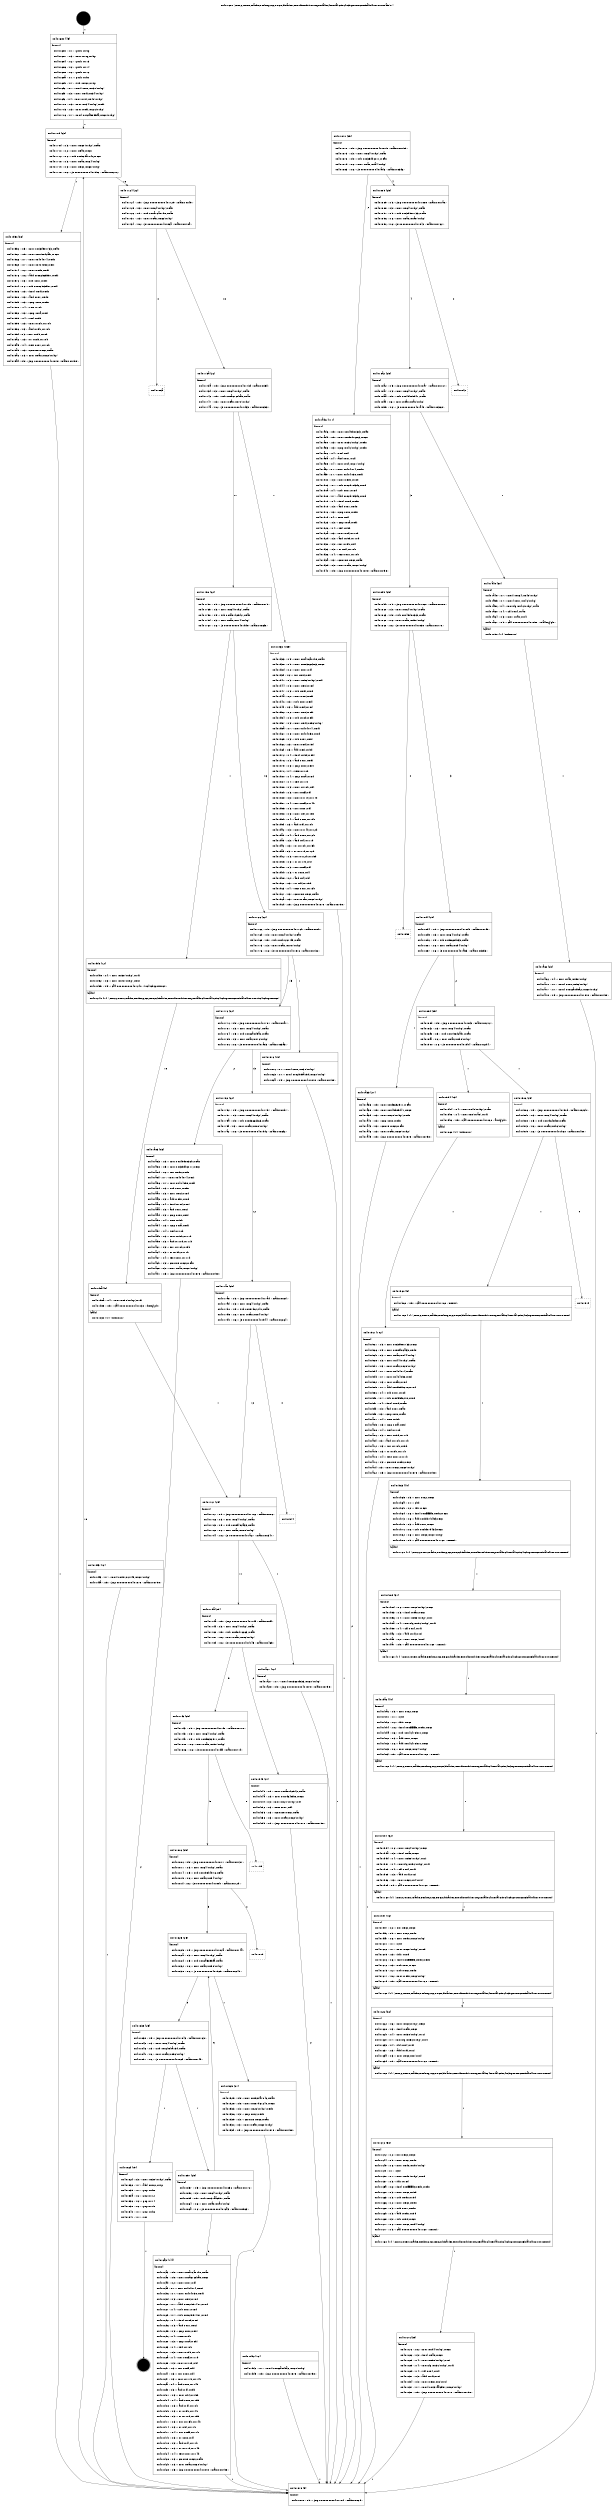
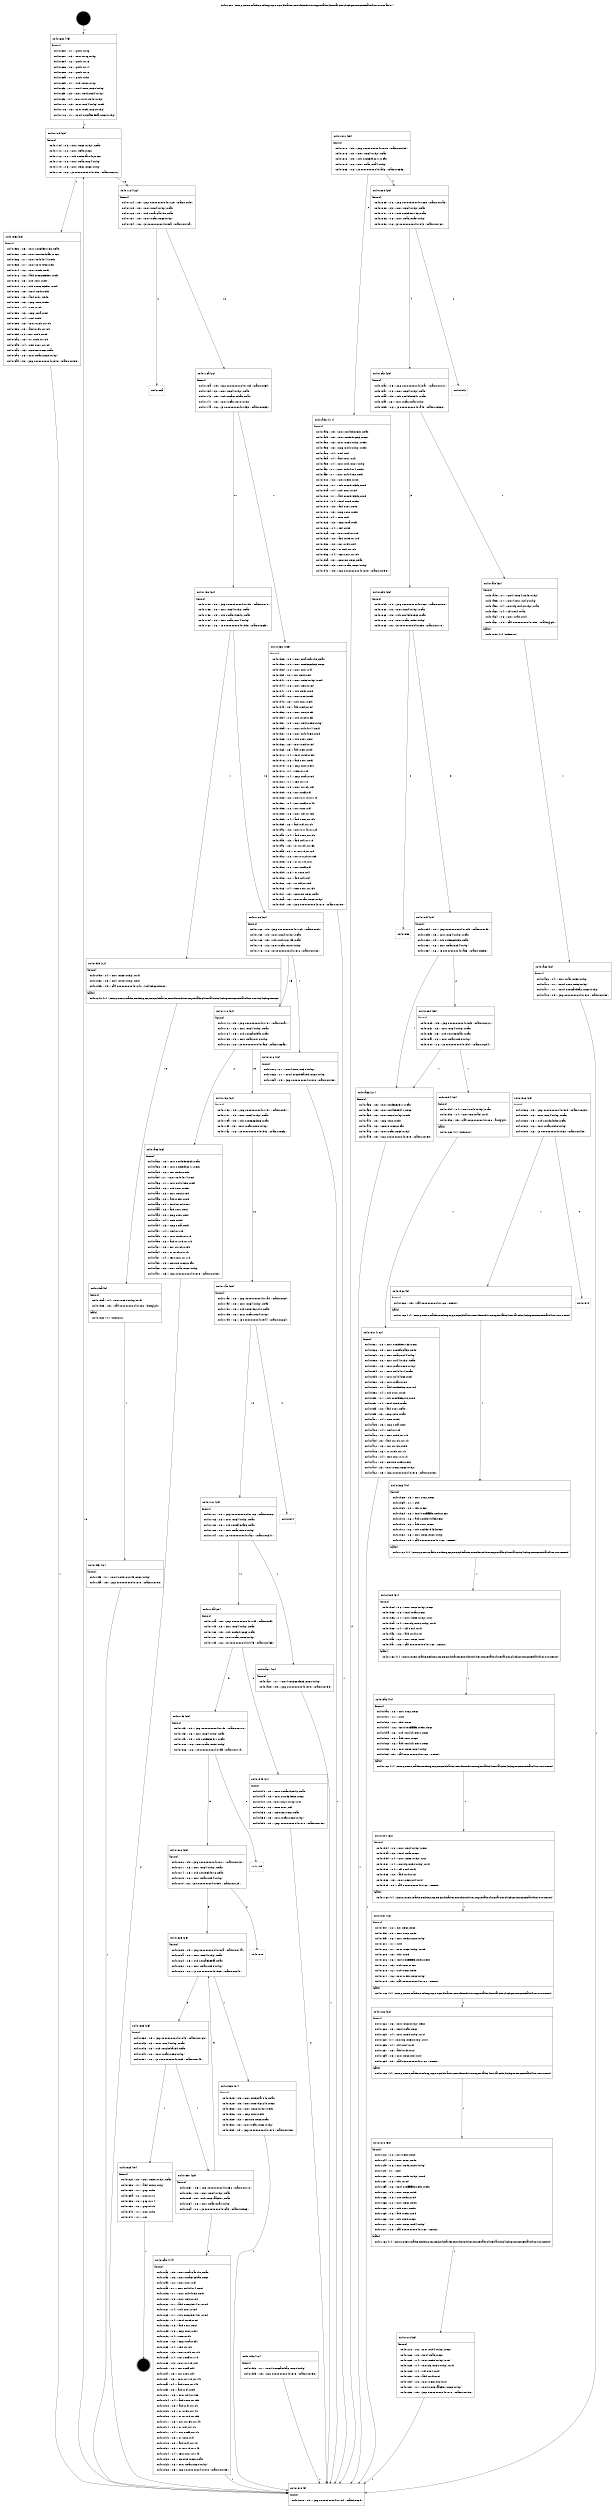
(503, 1071) -> (427, 1068)
(181, 1409) -> (125, 1441)
